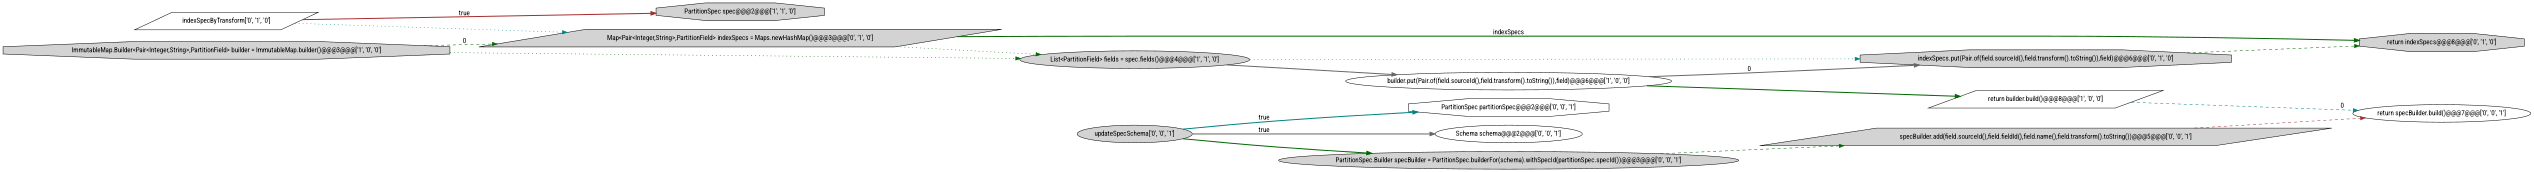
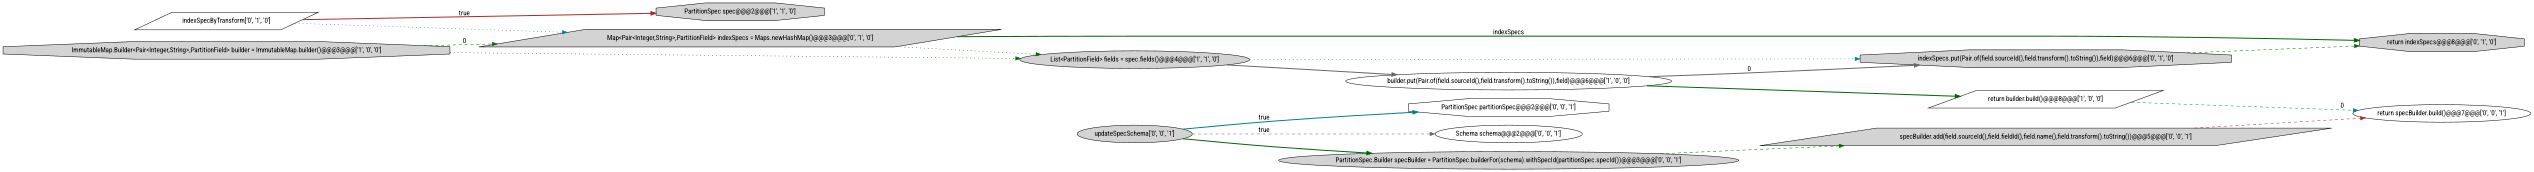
(1311, 134) -> (1311, 134)
